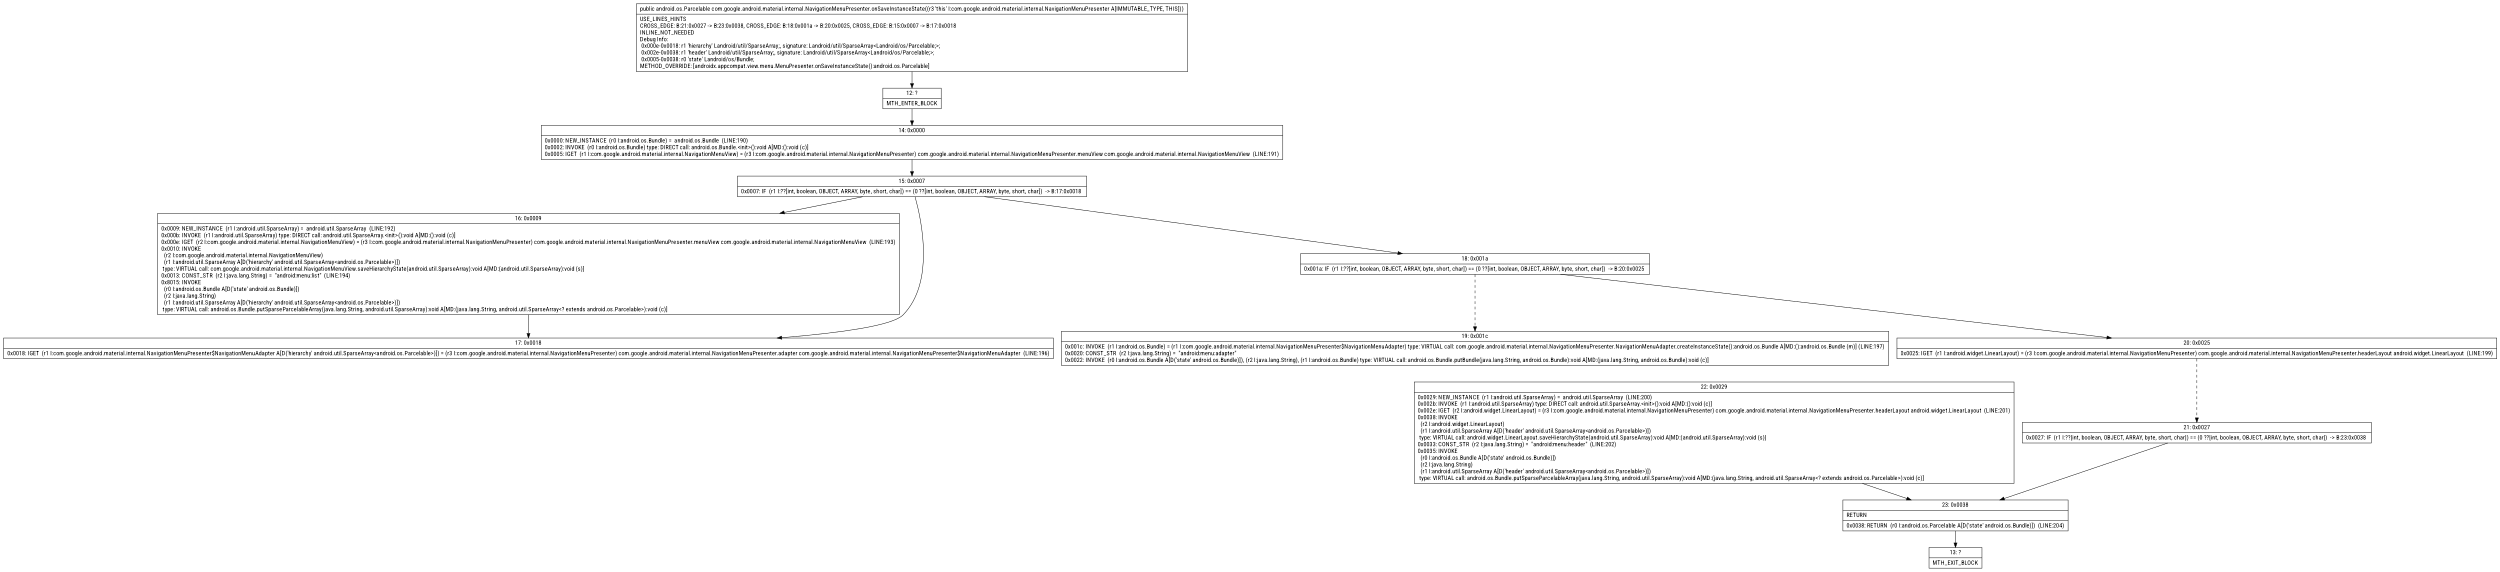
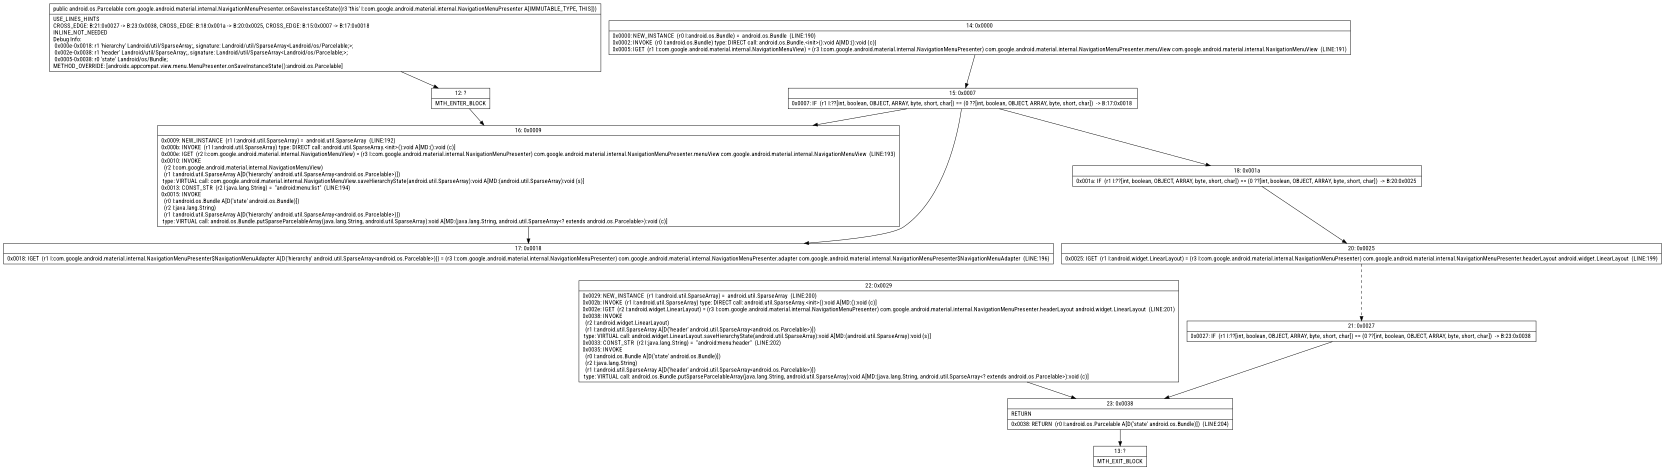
(912, 115) -> (475, 115)
(183, 282) -> (183, 194)
(1475, 348) -> none
